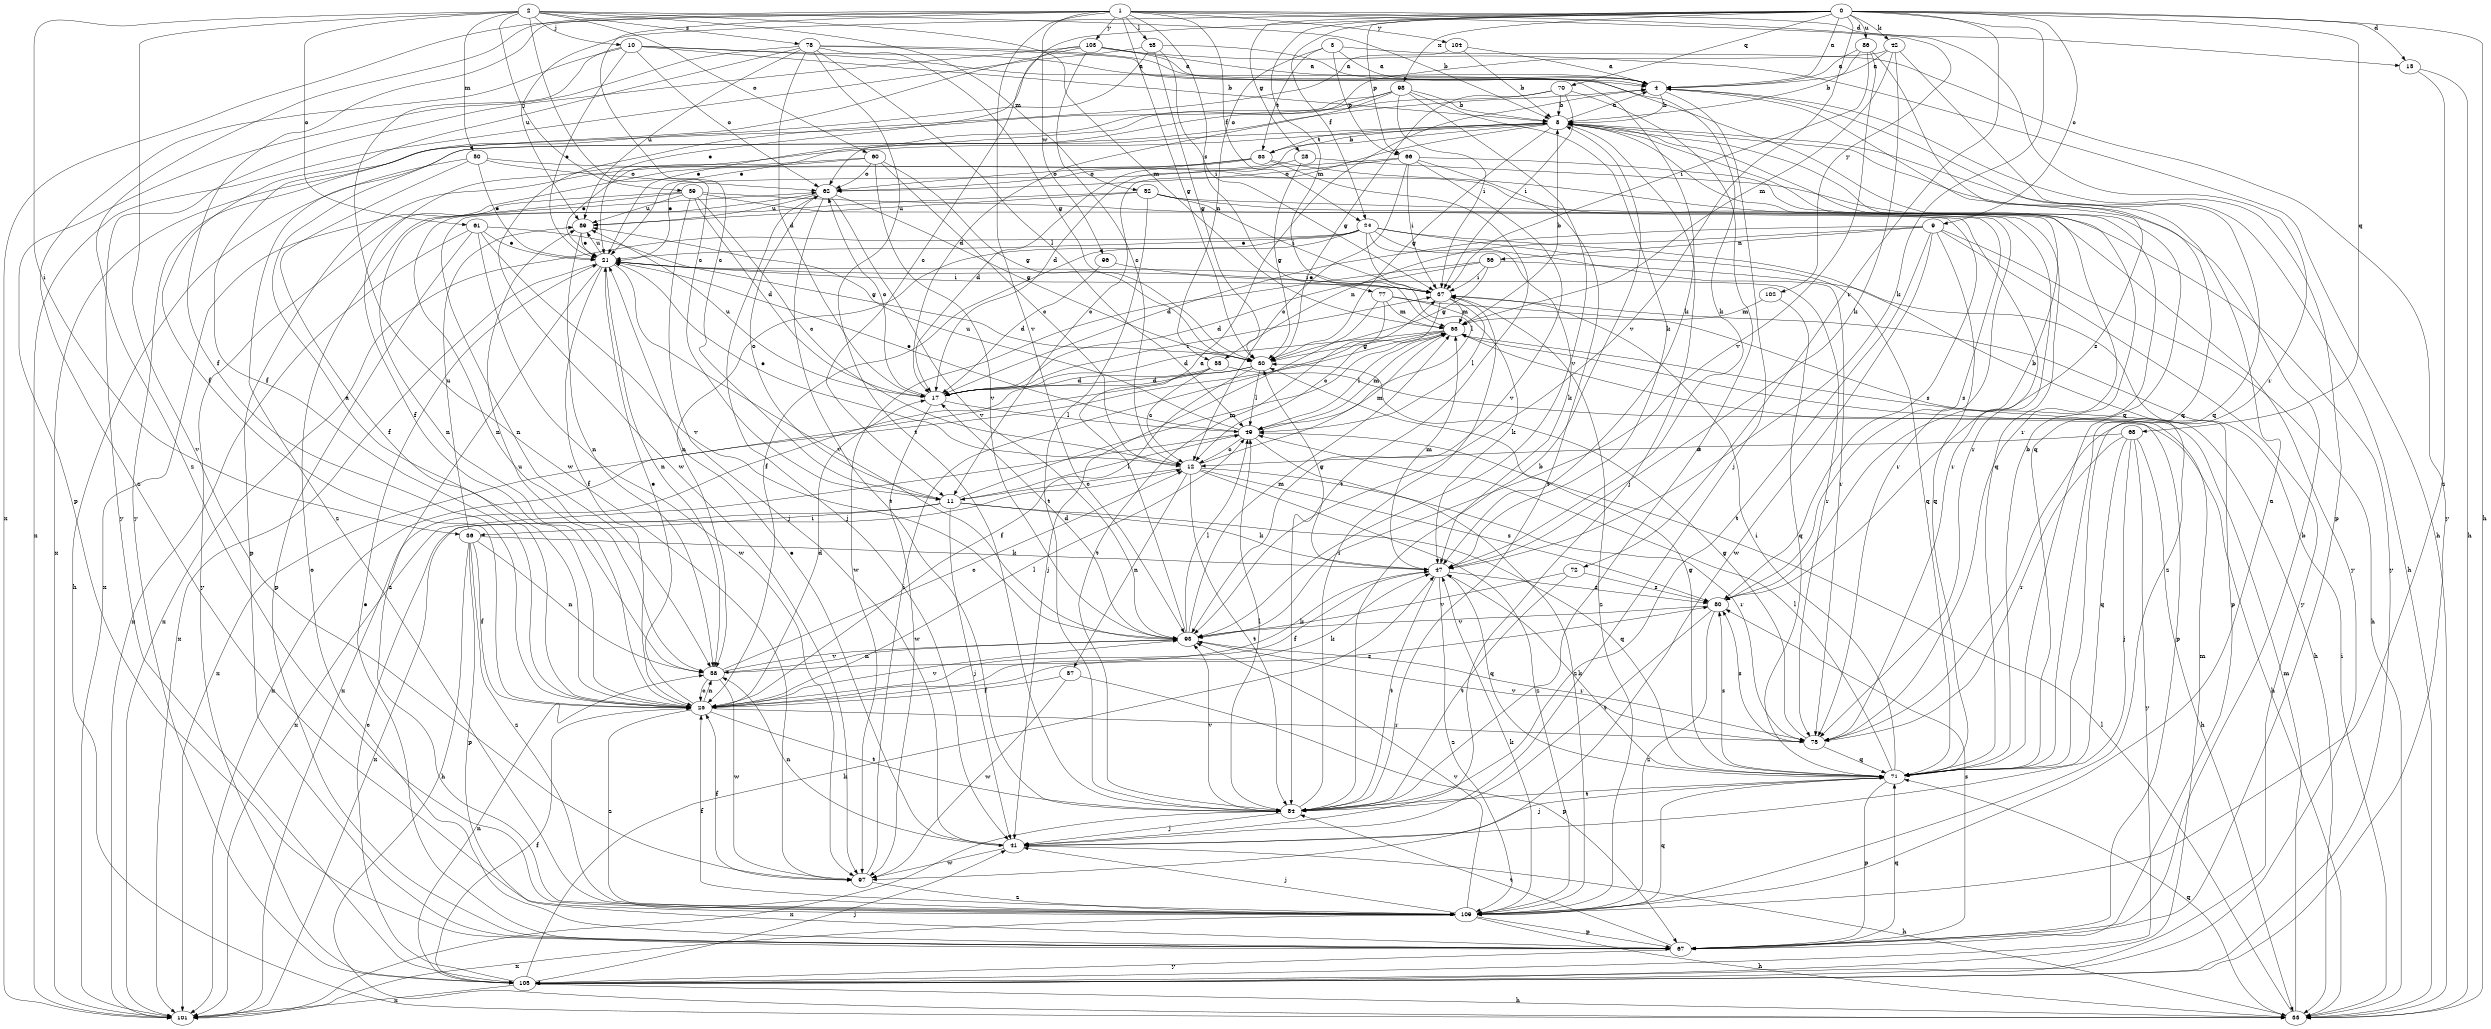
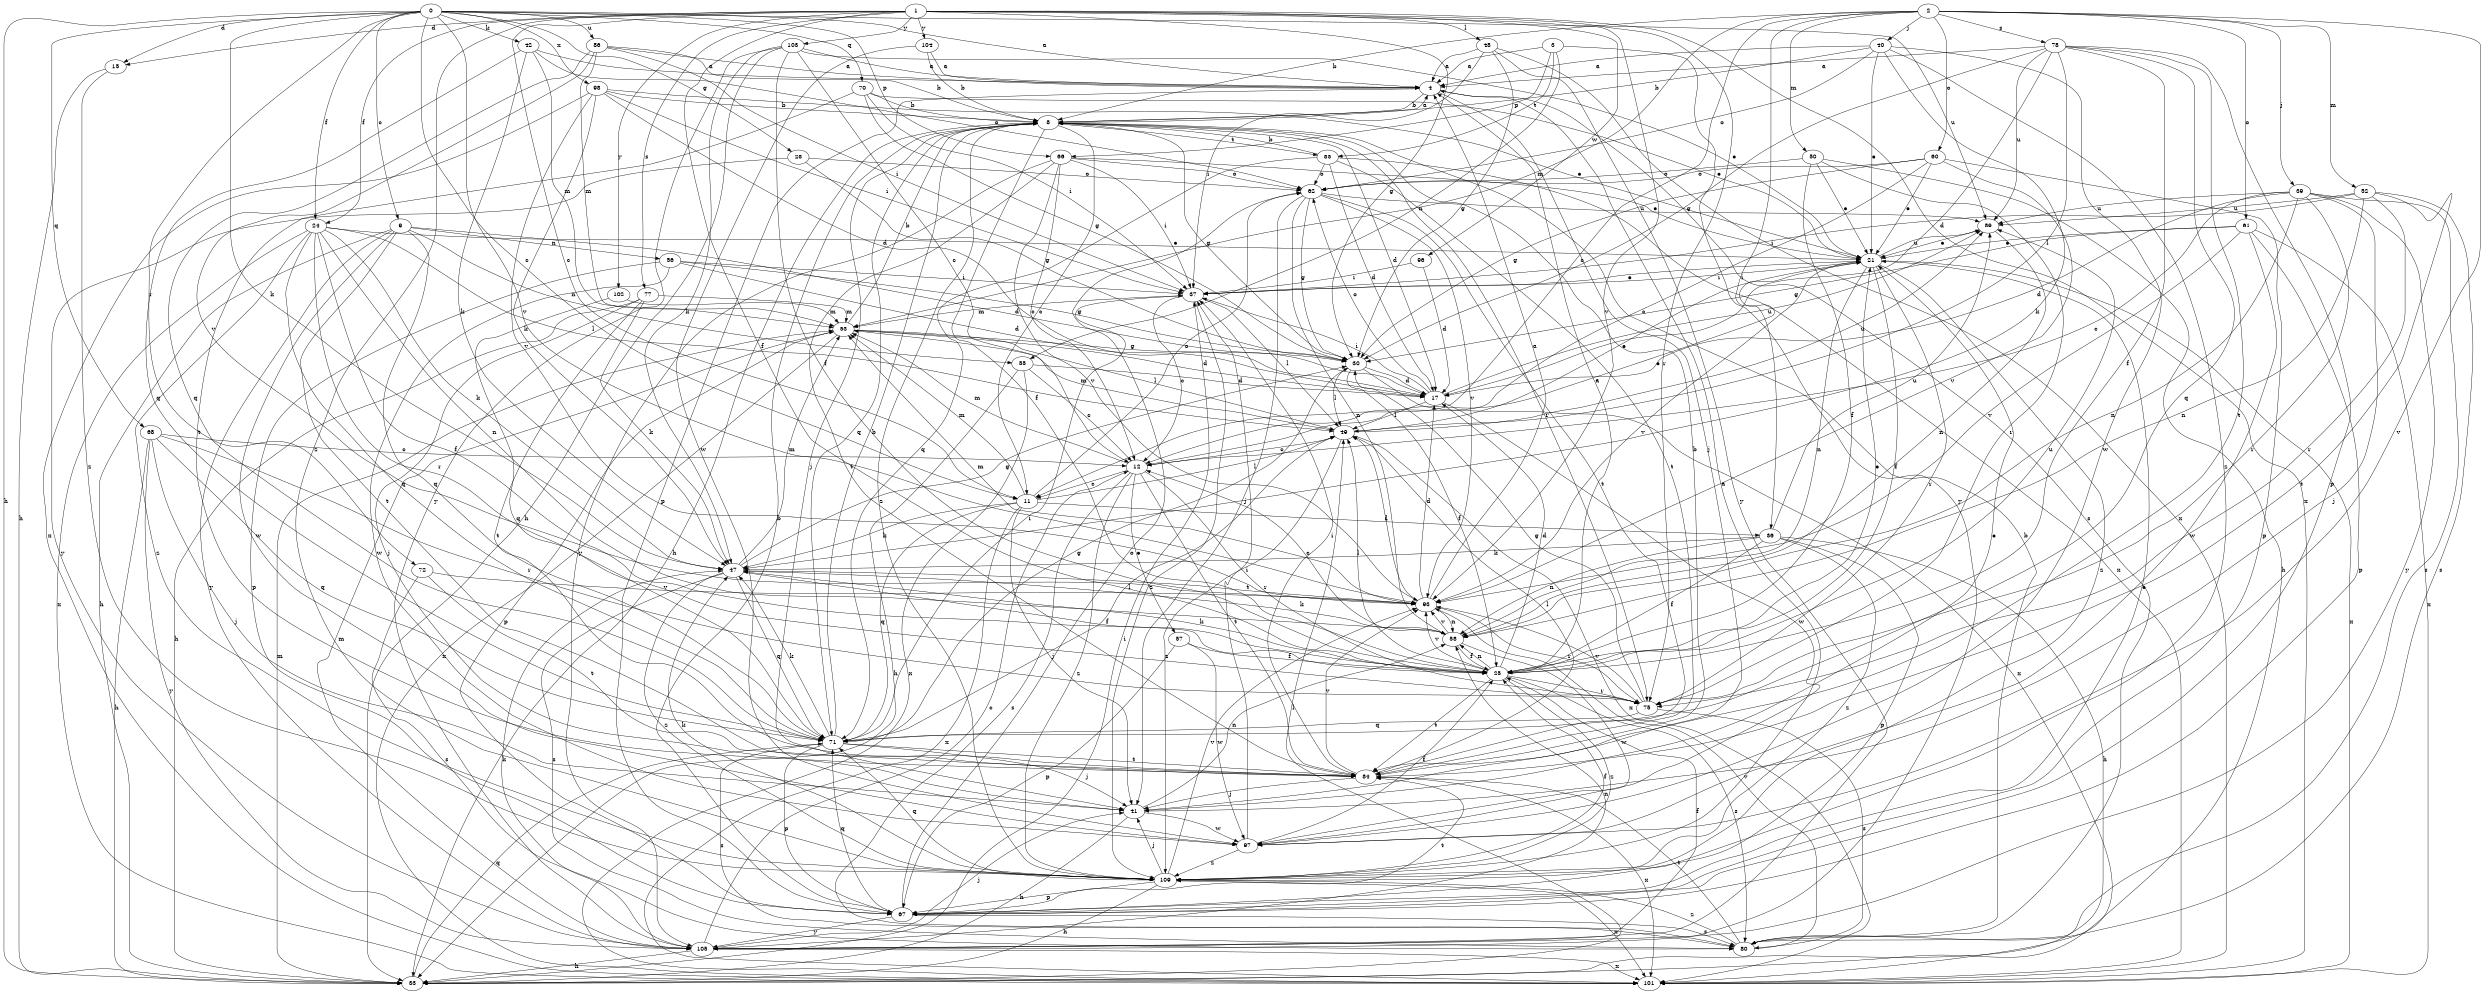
(631, 46) -> (1881, 46)
(1286, 48) -> (595, 278)
(1136, 570) -> (1139, 553)
(704, 691) -> (1471, 656)
(1386, 713) -> (1061, 579)
